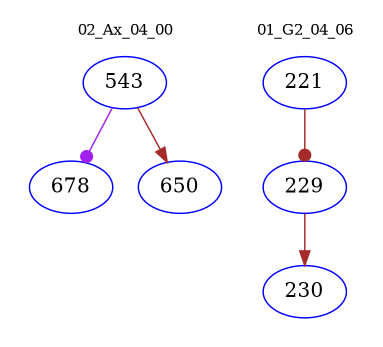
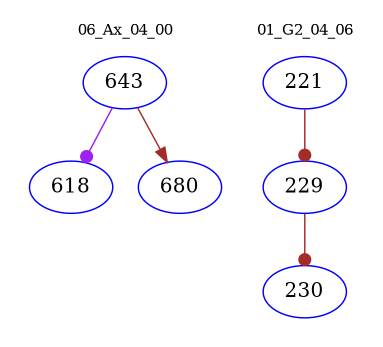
(126, 31) -> (126, 31)
(125, 83) -> (125, 83)
(71, 187) -> (71, 187)
(180, 187) -> (180, 187)
(305, 232) -> (305, 234)
